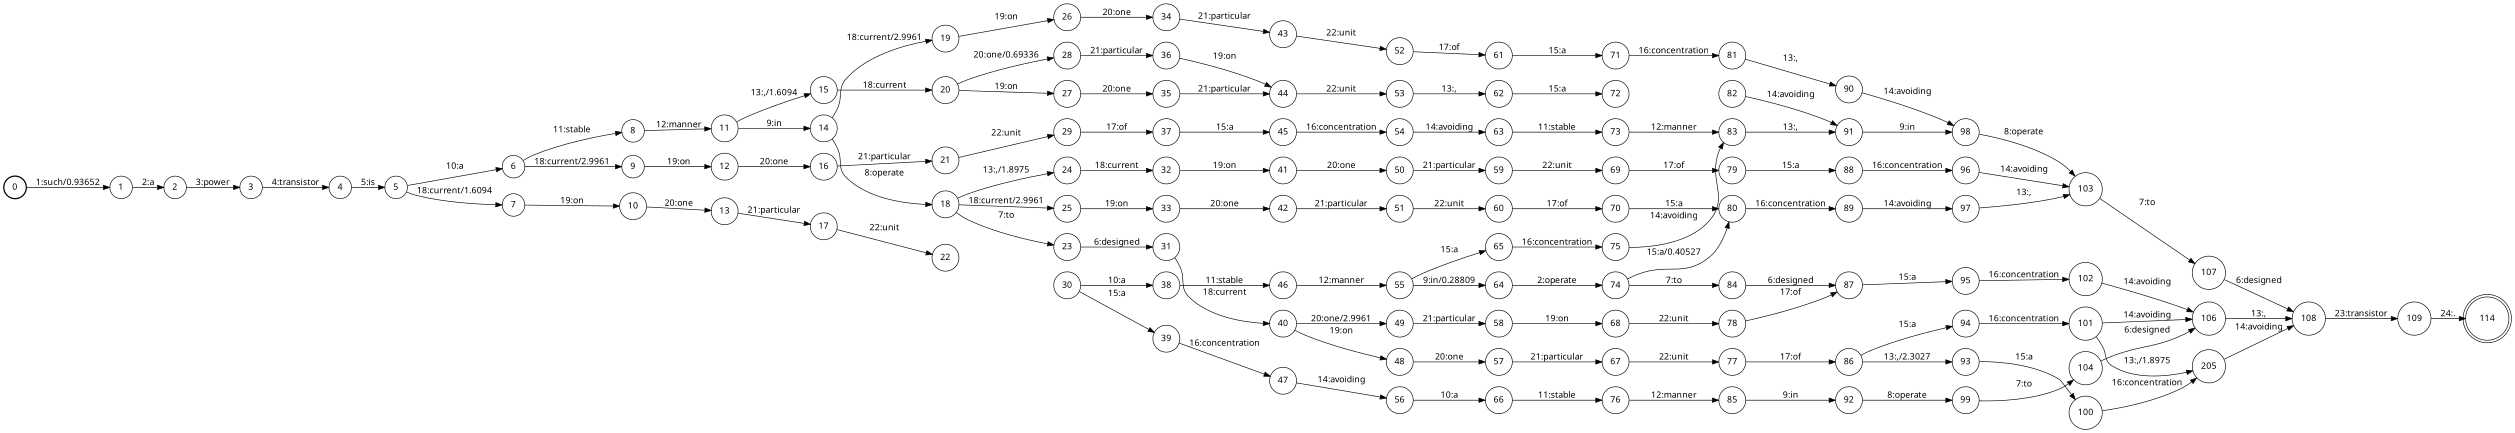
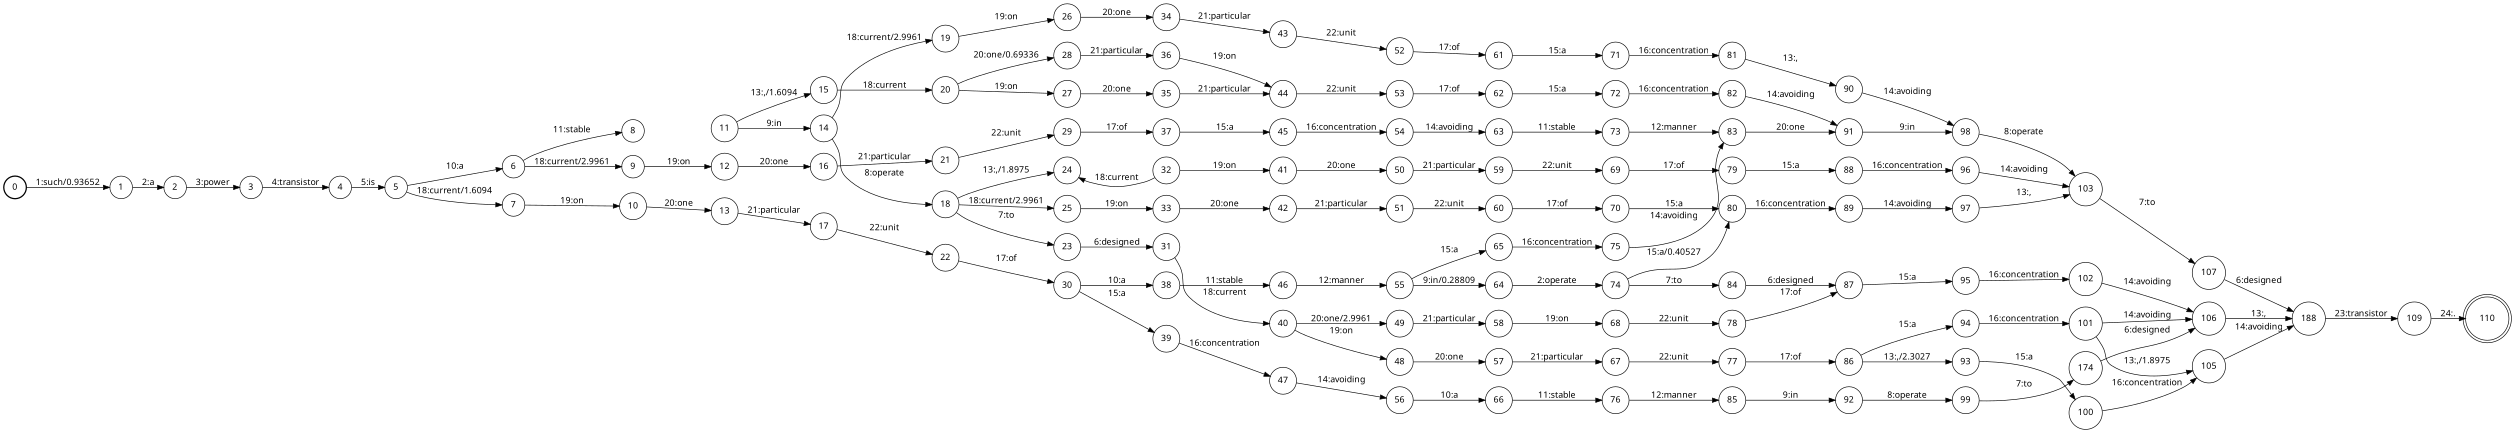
(1449, 89) -> (1449, 89)
none -> (1671, 94)
(1791, 127) -> (1791, 127)
(675, 130) -> none
(1114, 170) -> (1120, 187)
none -> (1003, 271)
(2309, 319) -> (2309, 319)
(2487, 319) -> (2487, 319)
(2209, 366) -> (2209, 366)
(2086, 368) -> (2086, 368)
